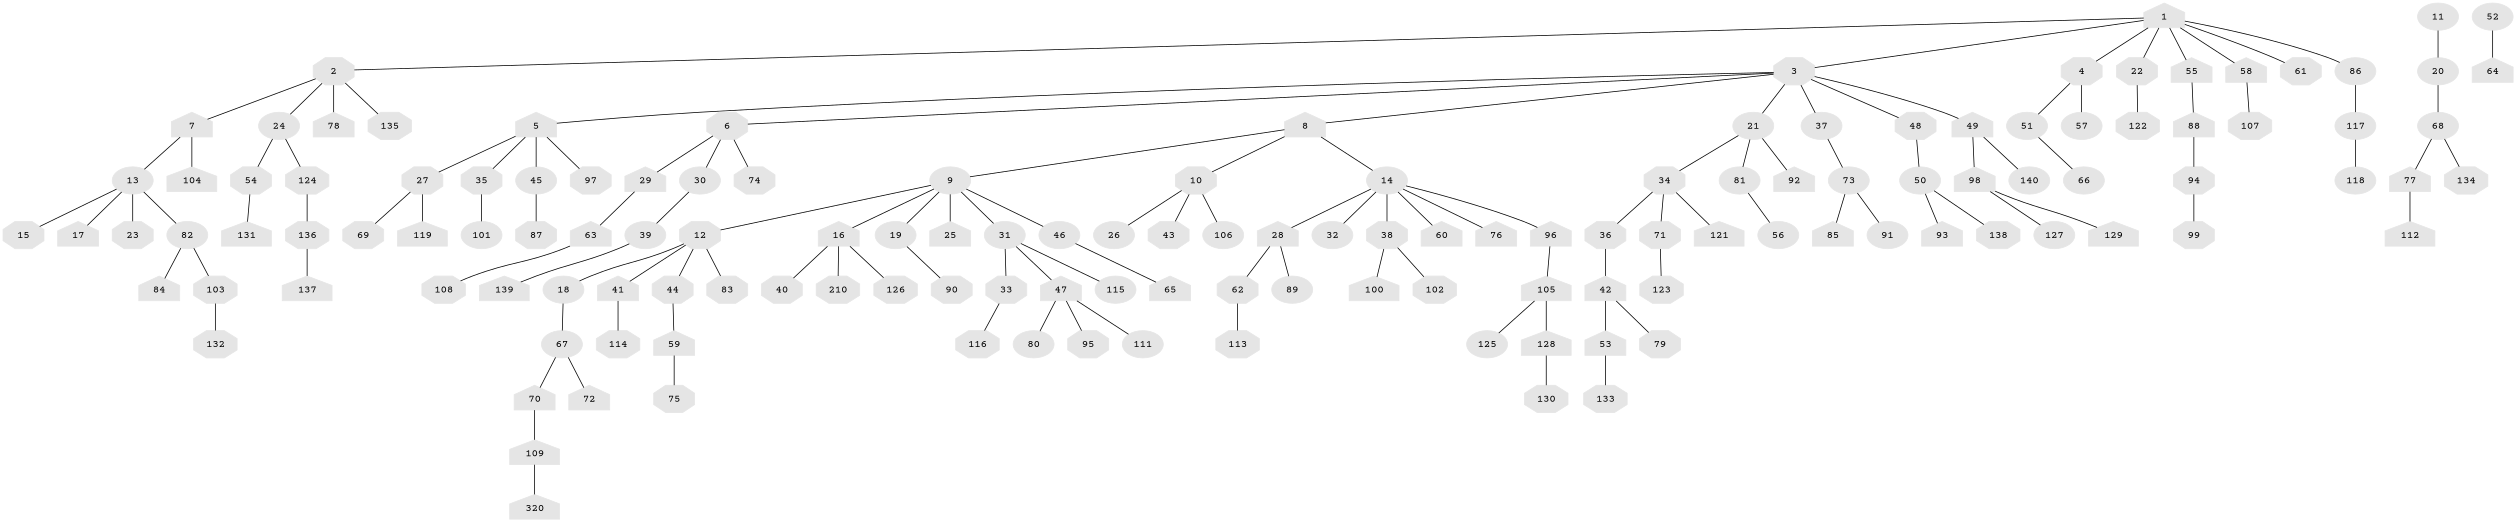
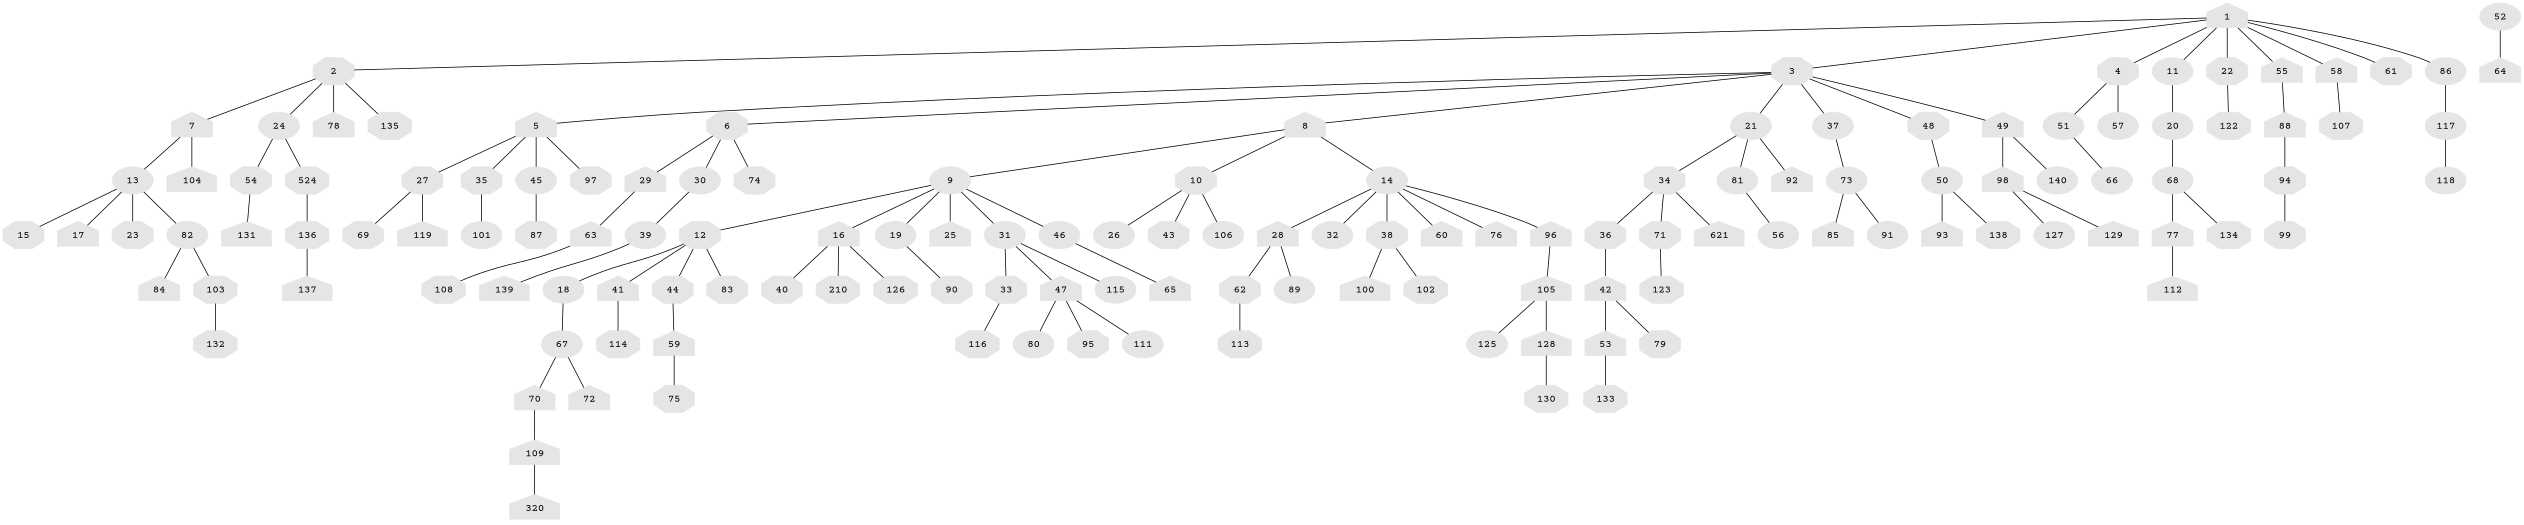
none -> (2200, 44)
(307, 180) -> (307, 180)
(1719, 235) -> (1719, 235)
